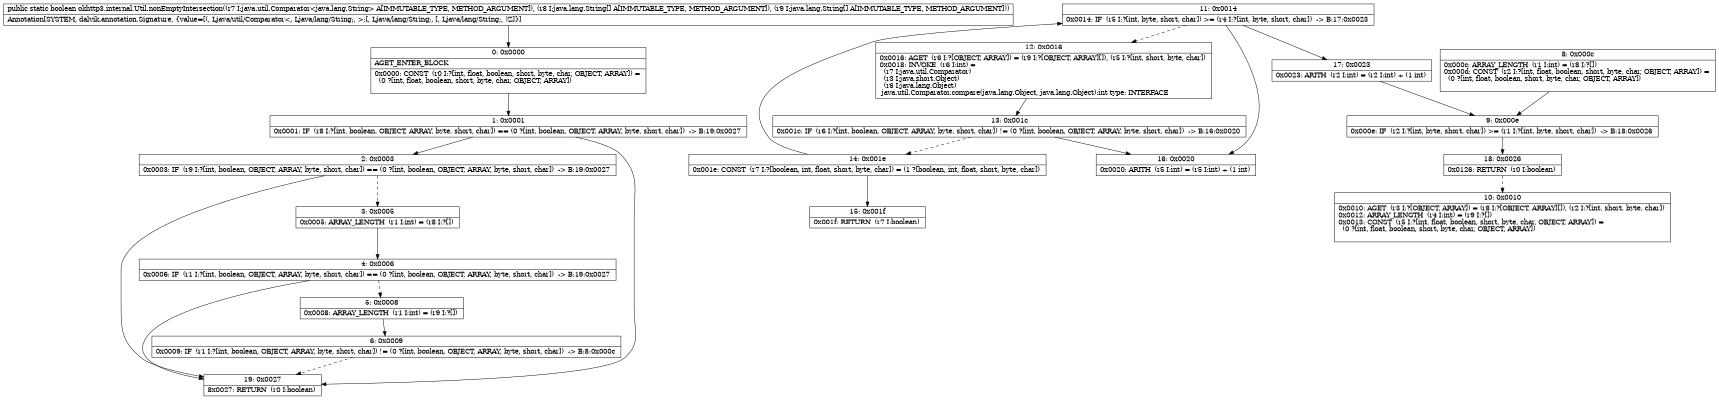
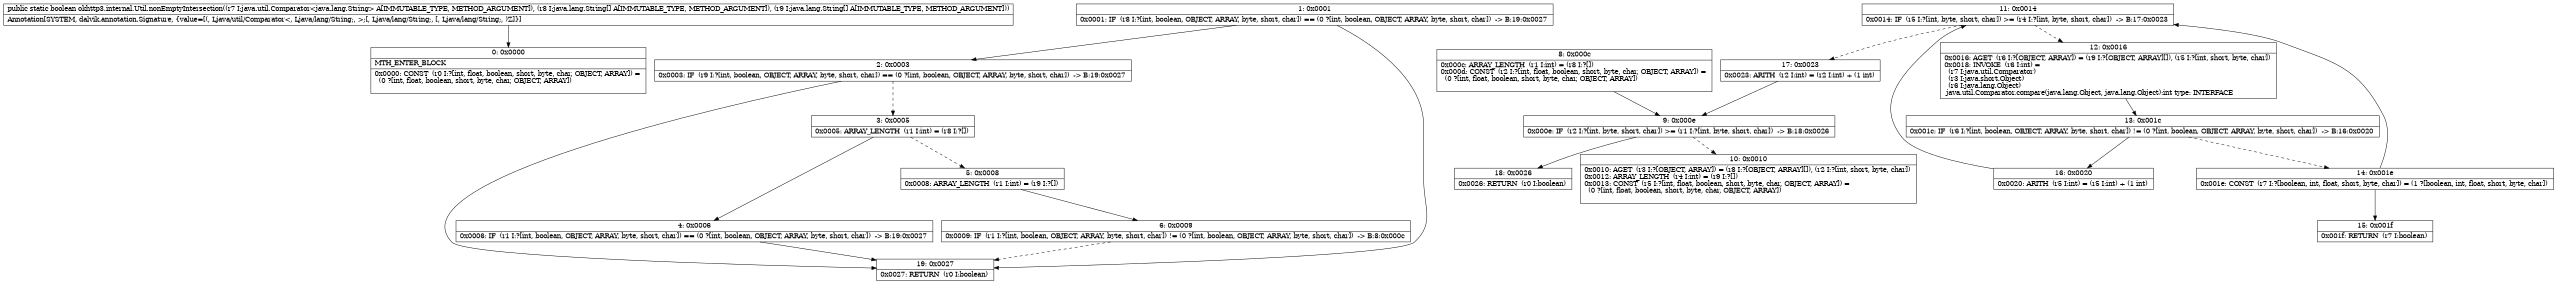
(1283, 42) -> (1897, 39)
(411, 63) -> (410, 63)
(1257, 90) -> (1892, 117)
(508, 102) -> none
(1503, 170) -> (1513, 184)
(1503, 182) -> (1703, 144)
(379, 287) -> (936, 151)
(263, 390) -> (935, 275)
